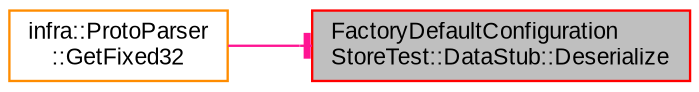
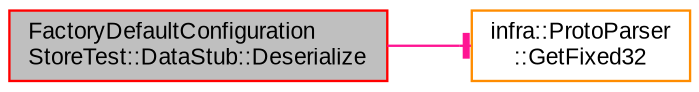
(264, 46) -> (423, 46)
